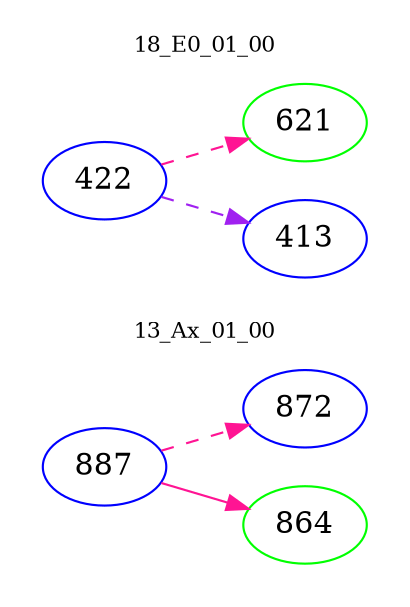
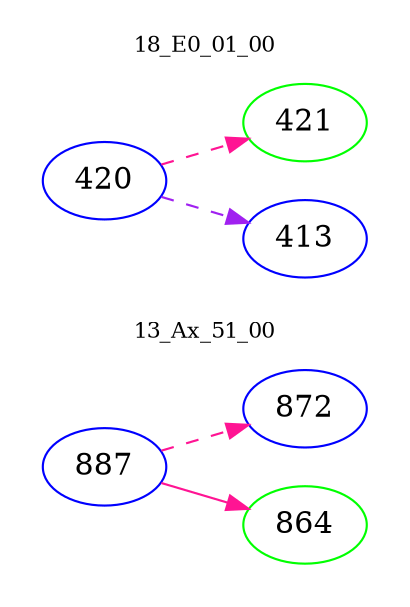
(305, 123) -> (305, 123)
(105, 181) -> (105, 181)
(205, 332) -> (205, 332)
